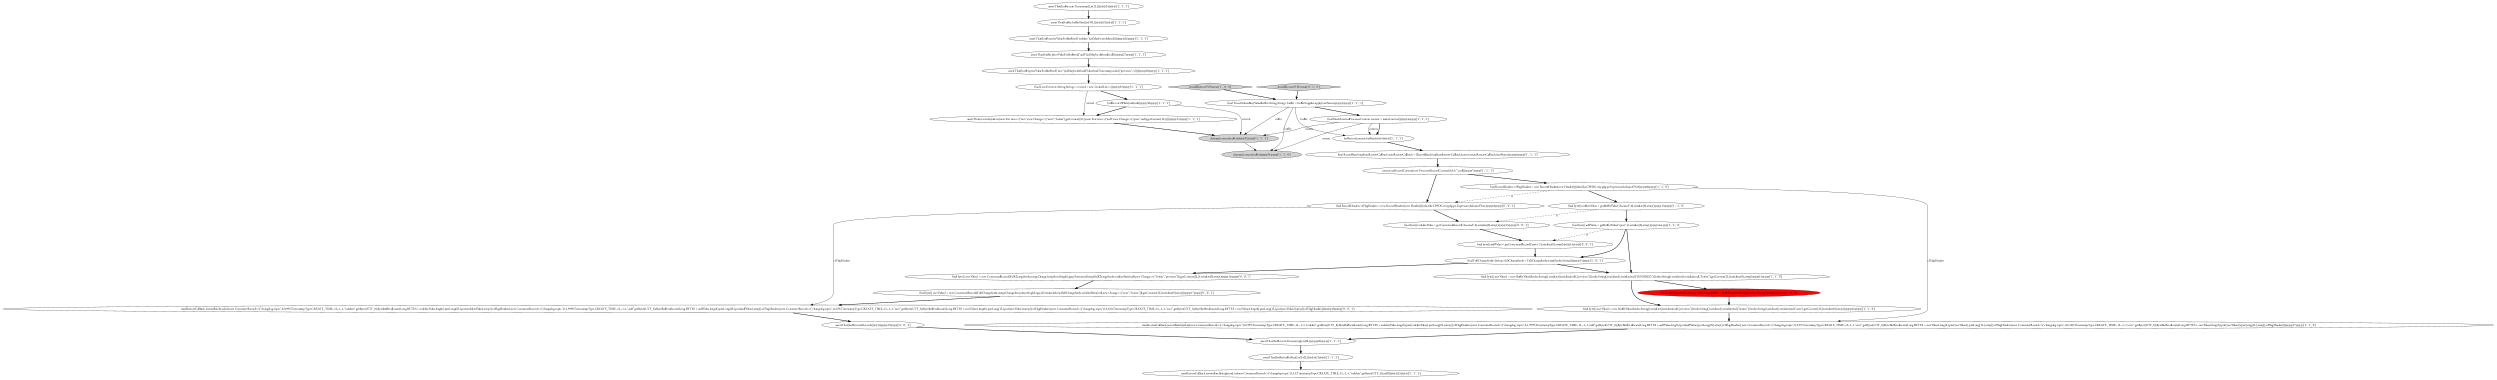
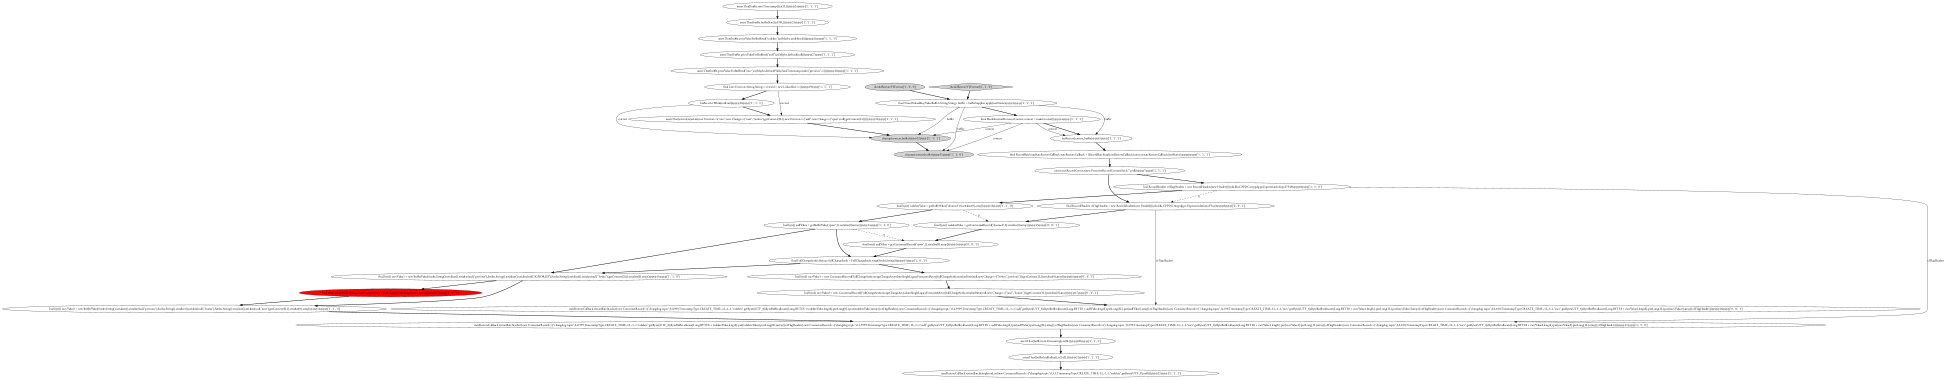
(1210, 87) -> (895, 87)
(1249, 146) -> (921, 146)
(873, 325) -> none
